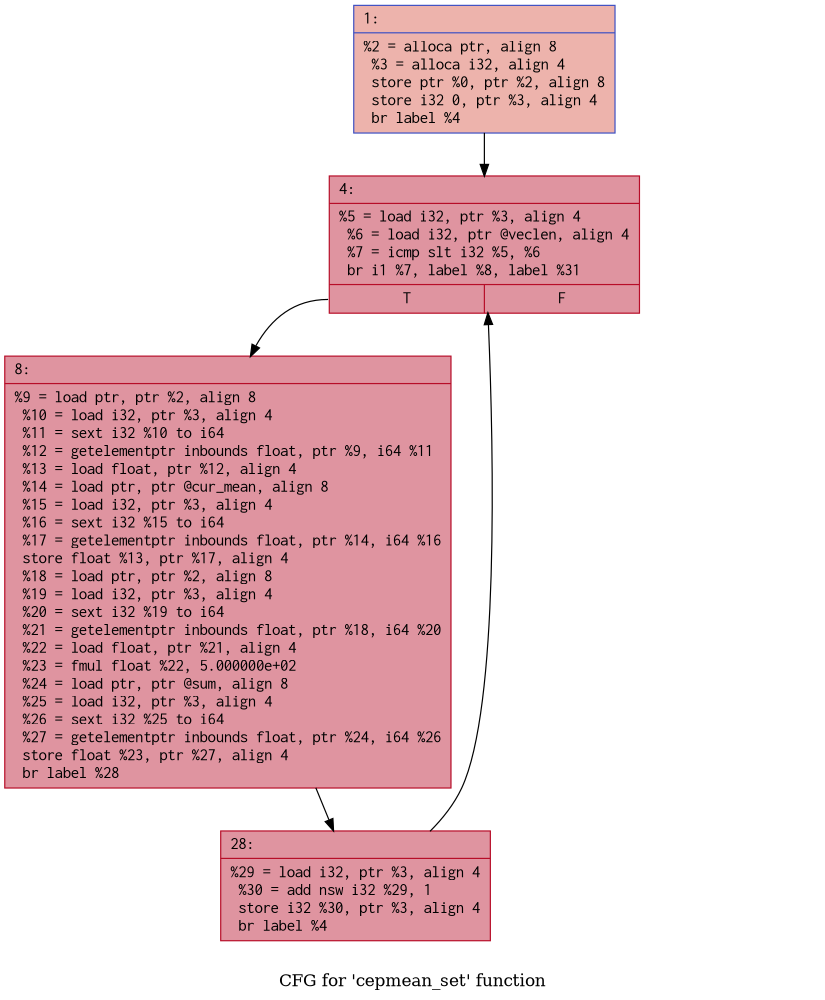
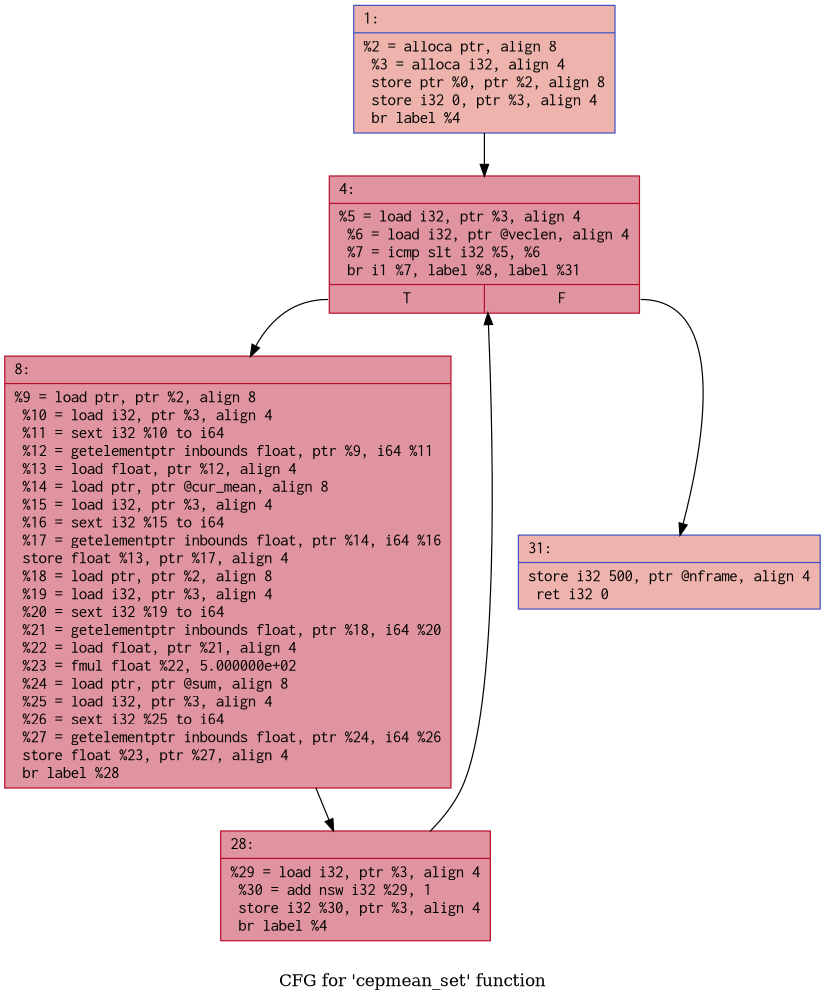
none -> (669, 572)
